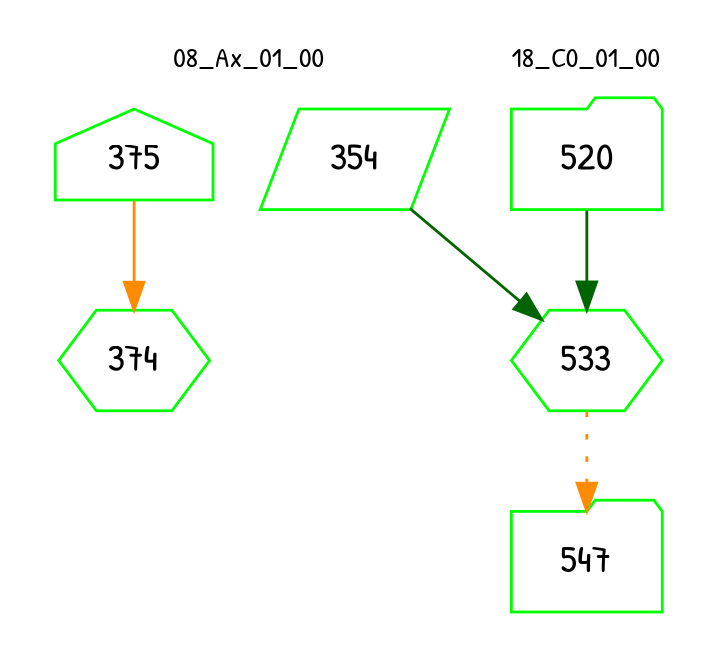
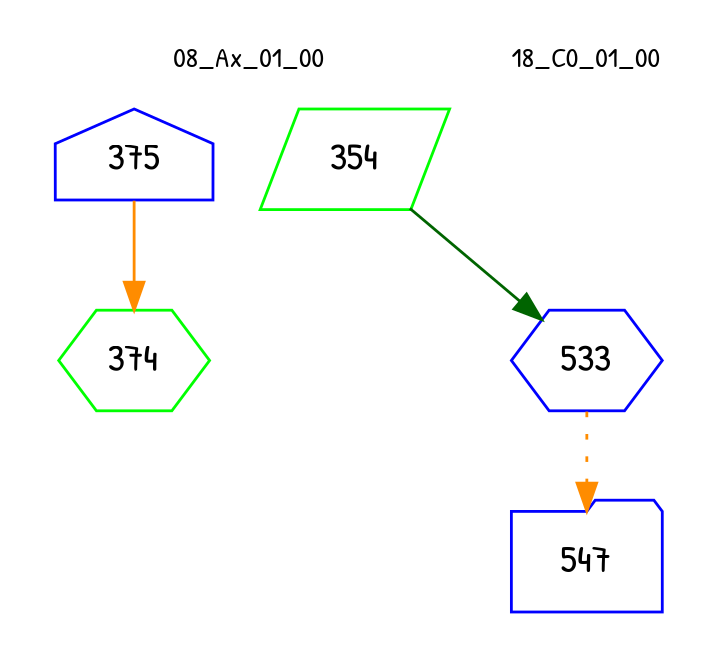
(134, 159) -> (134, 159)
(587, 159) -> none
(587, 360) -> (587, 360)
(587, 562) -> (587, 562)
